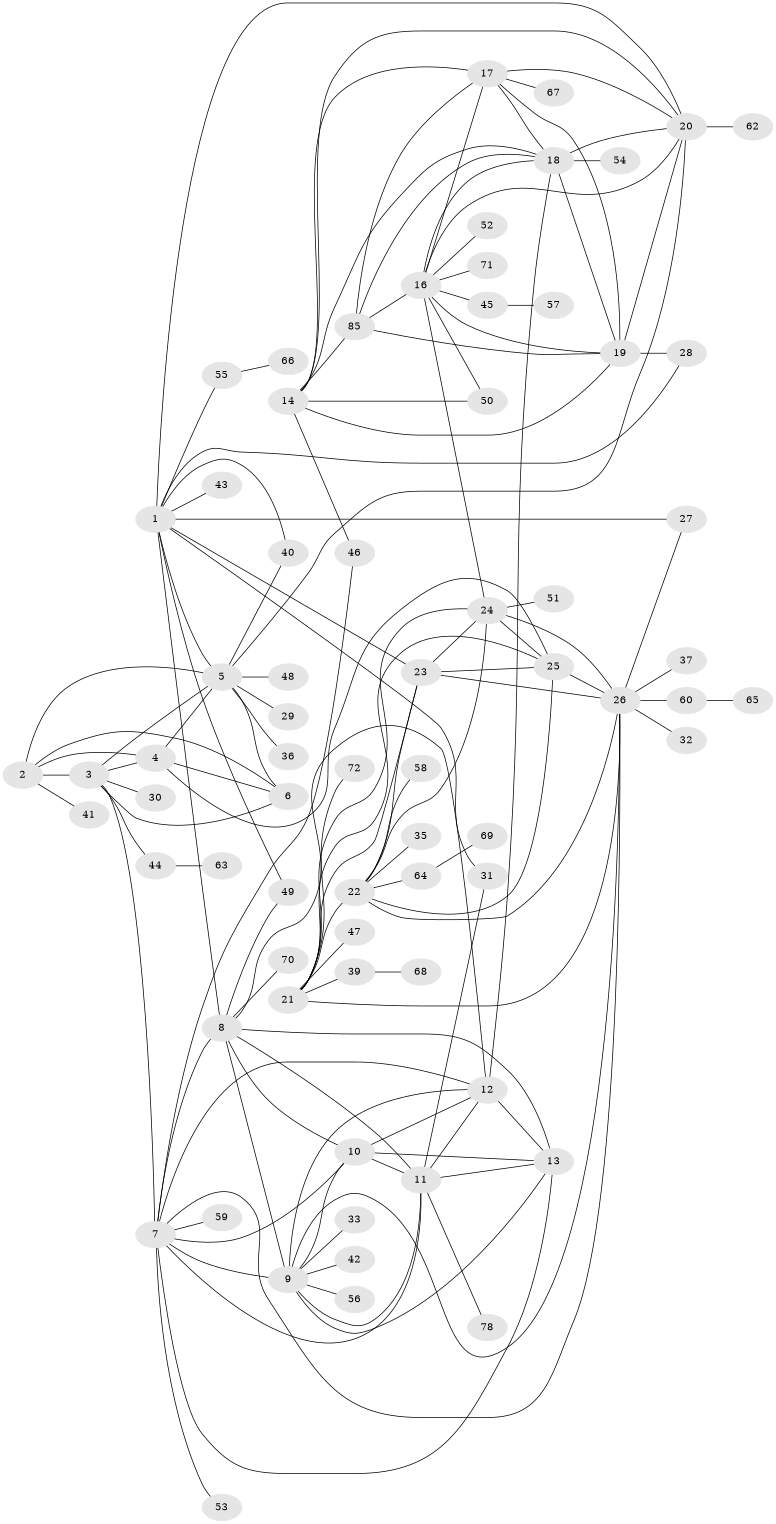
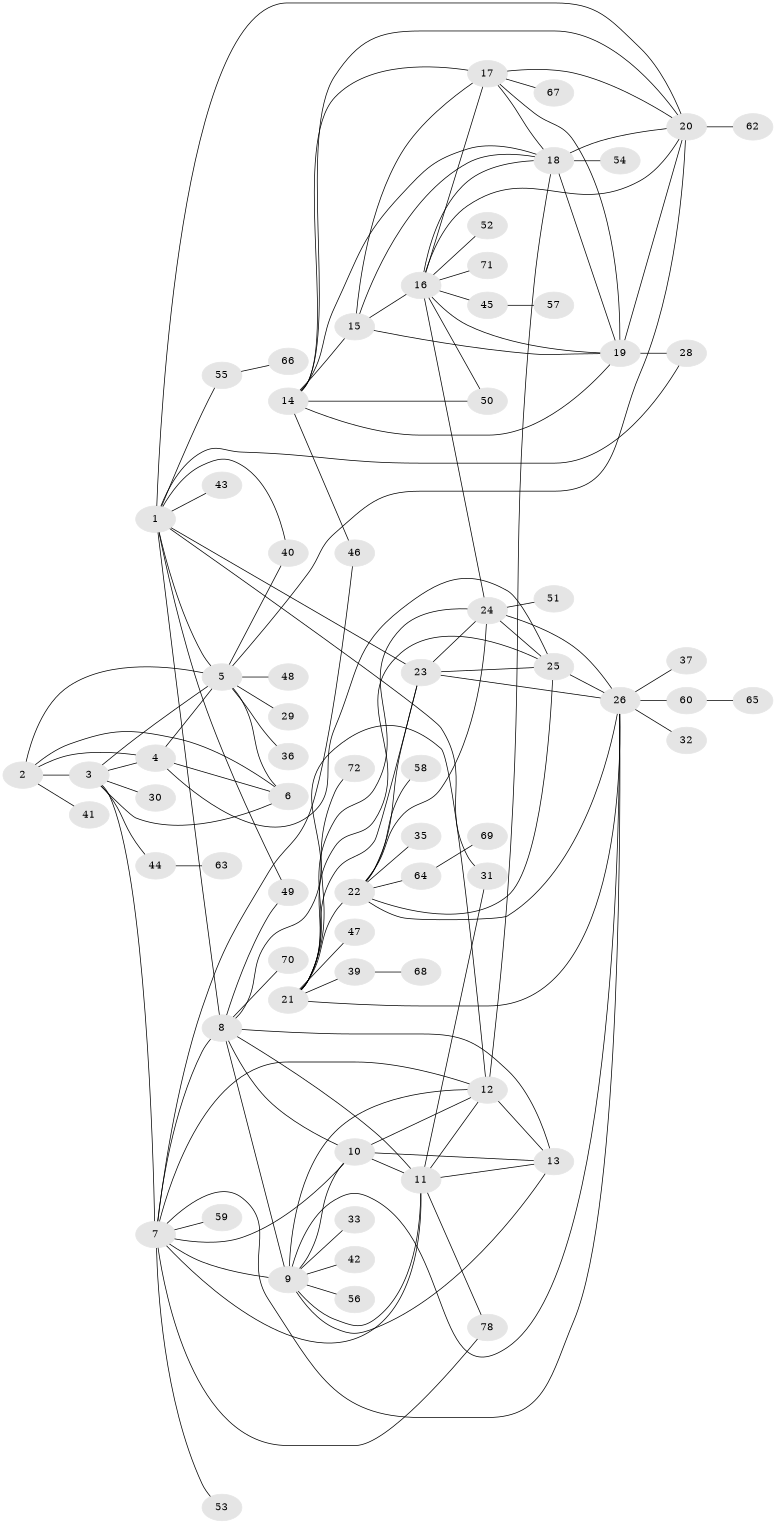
(355, 327) -> (355, 327)
(687, 519) -> none
(371, 1472) -> (276, 1443)
